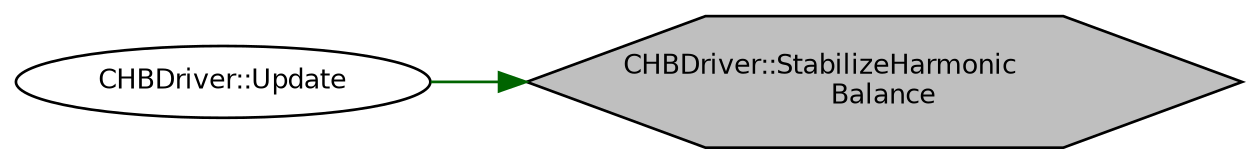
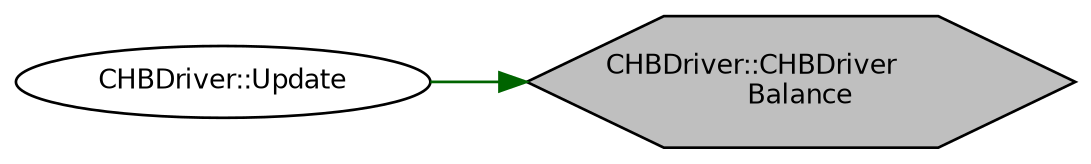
(884, 82) -> (801, 82)
